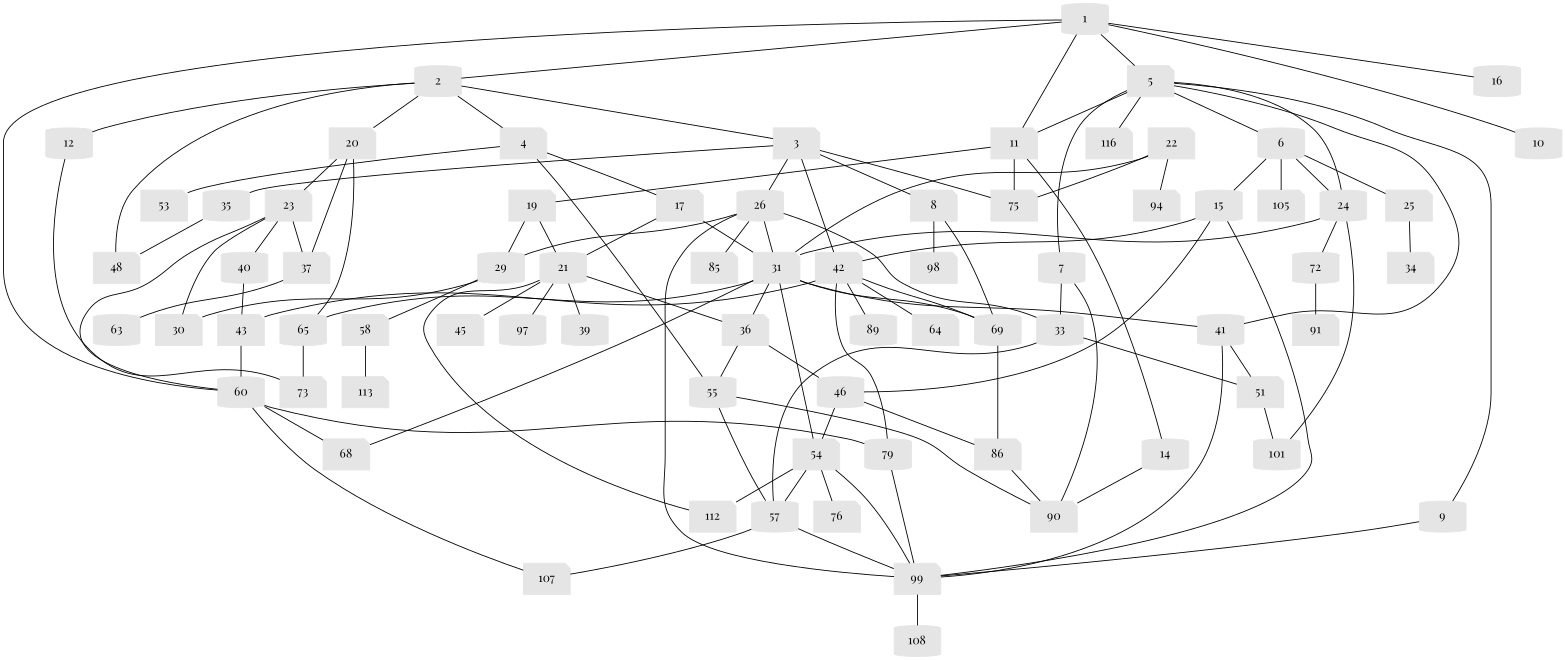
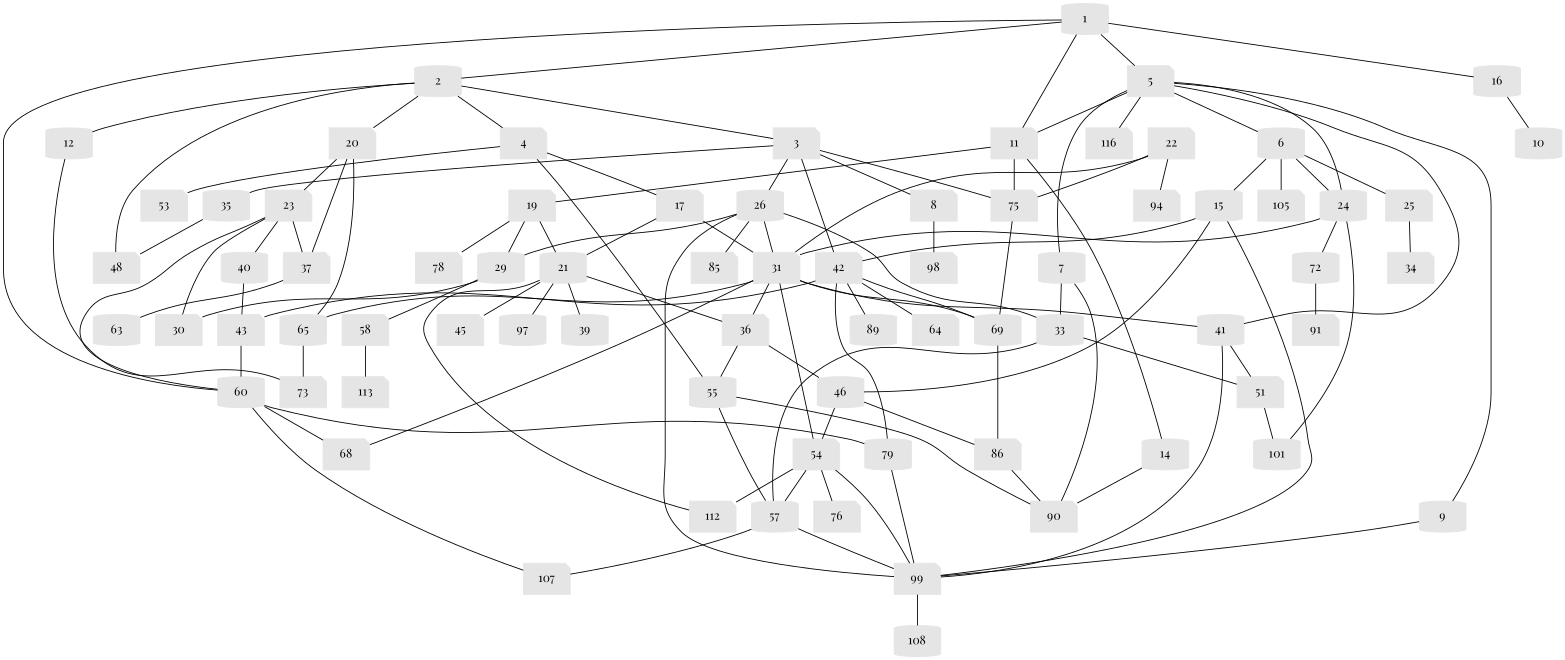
(1313, 73) -> (1518, 112)
(972, 266) -> (1006, 268)
none -> (439, 268)
